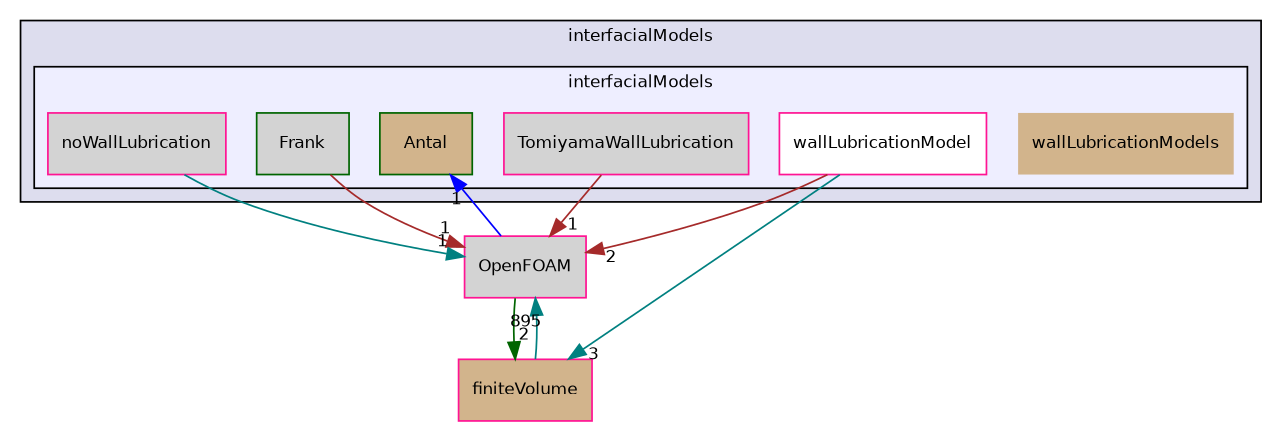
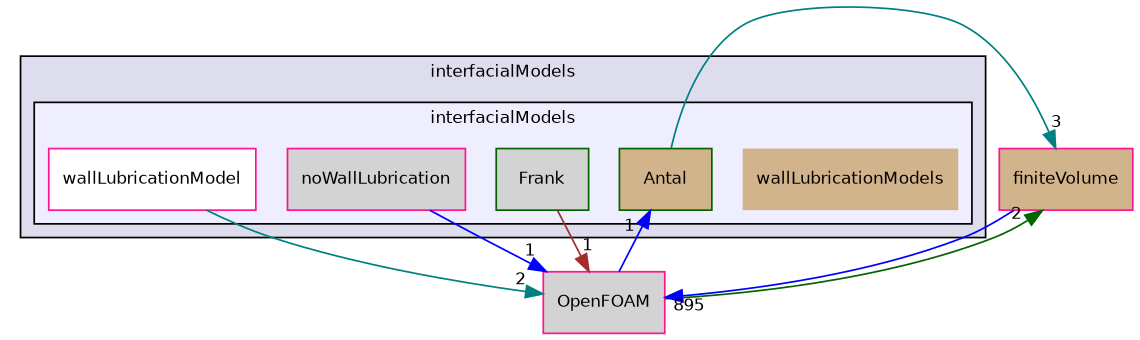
(626, 144) -> none
(717, 218) -> (363, 262)
(312, 224) -> (500, 248)
(711, 262) -> (850, 7)
(537, 337) -> (853, 270)
